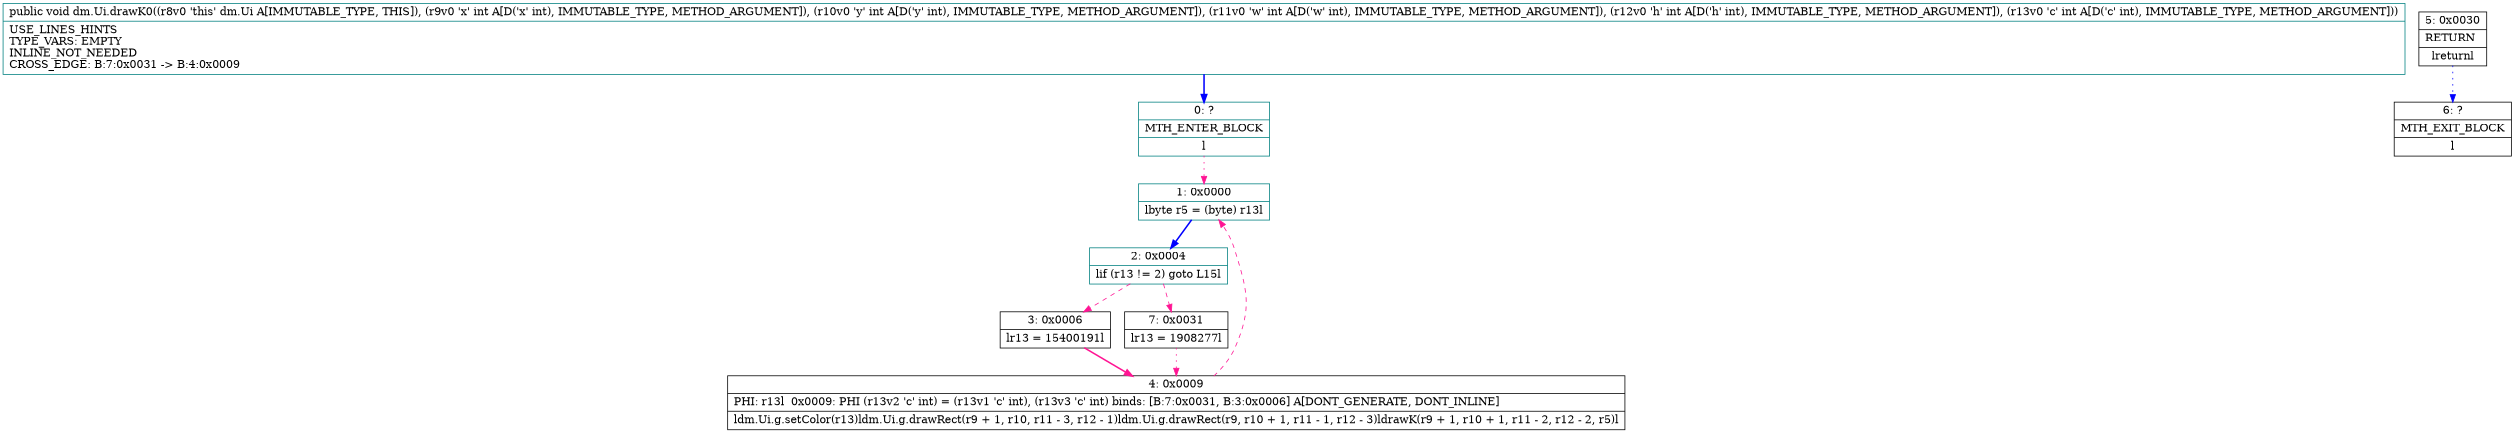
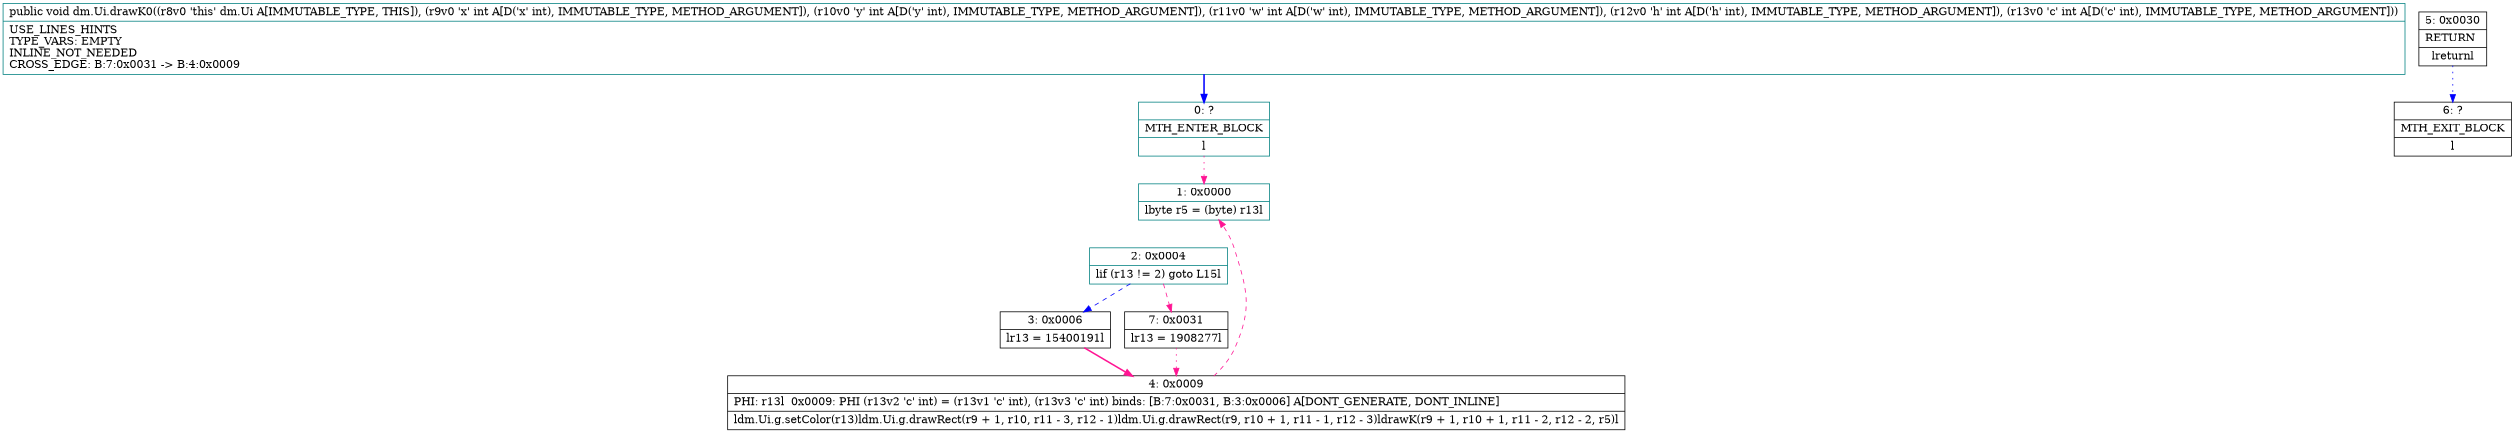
(1184, 231) -> none
(1110, 296) -> (1110, 296)
